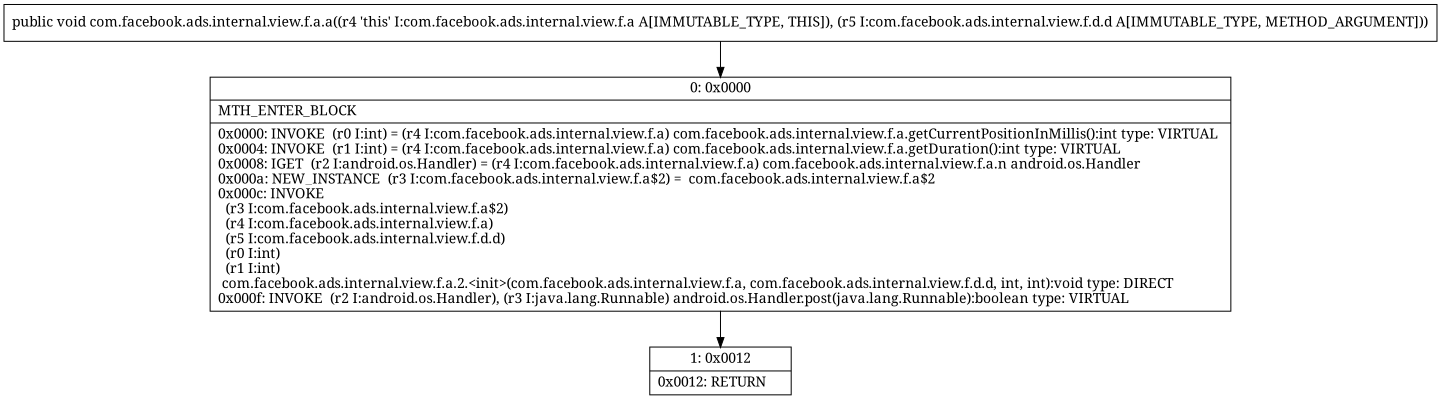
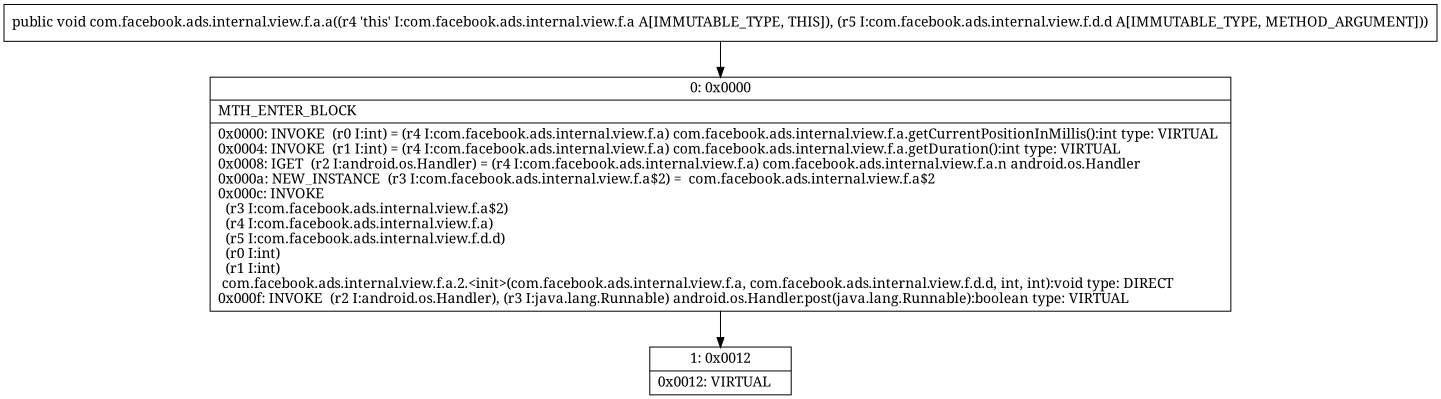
(718, 382) -> (720, 382)
